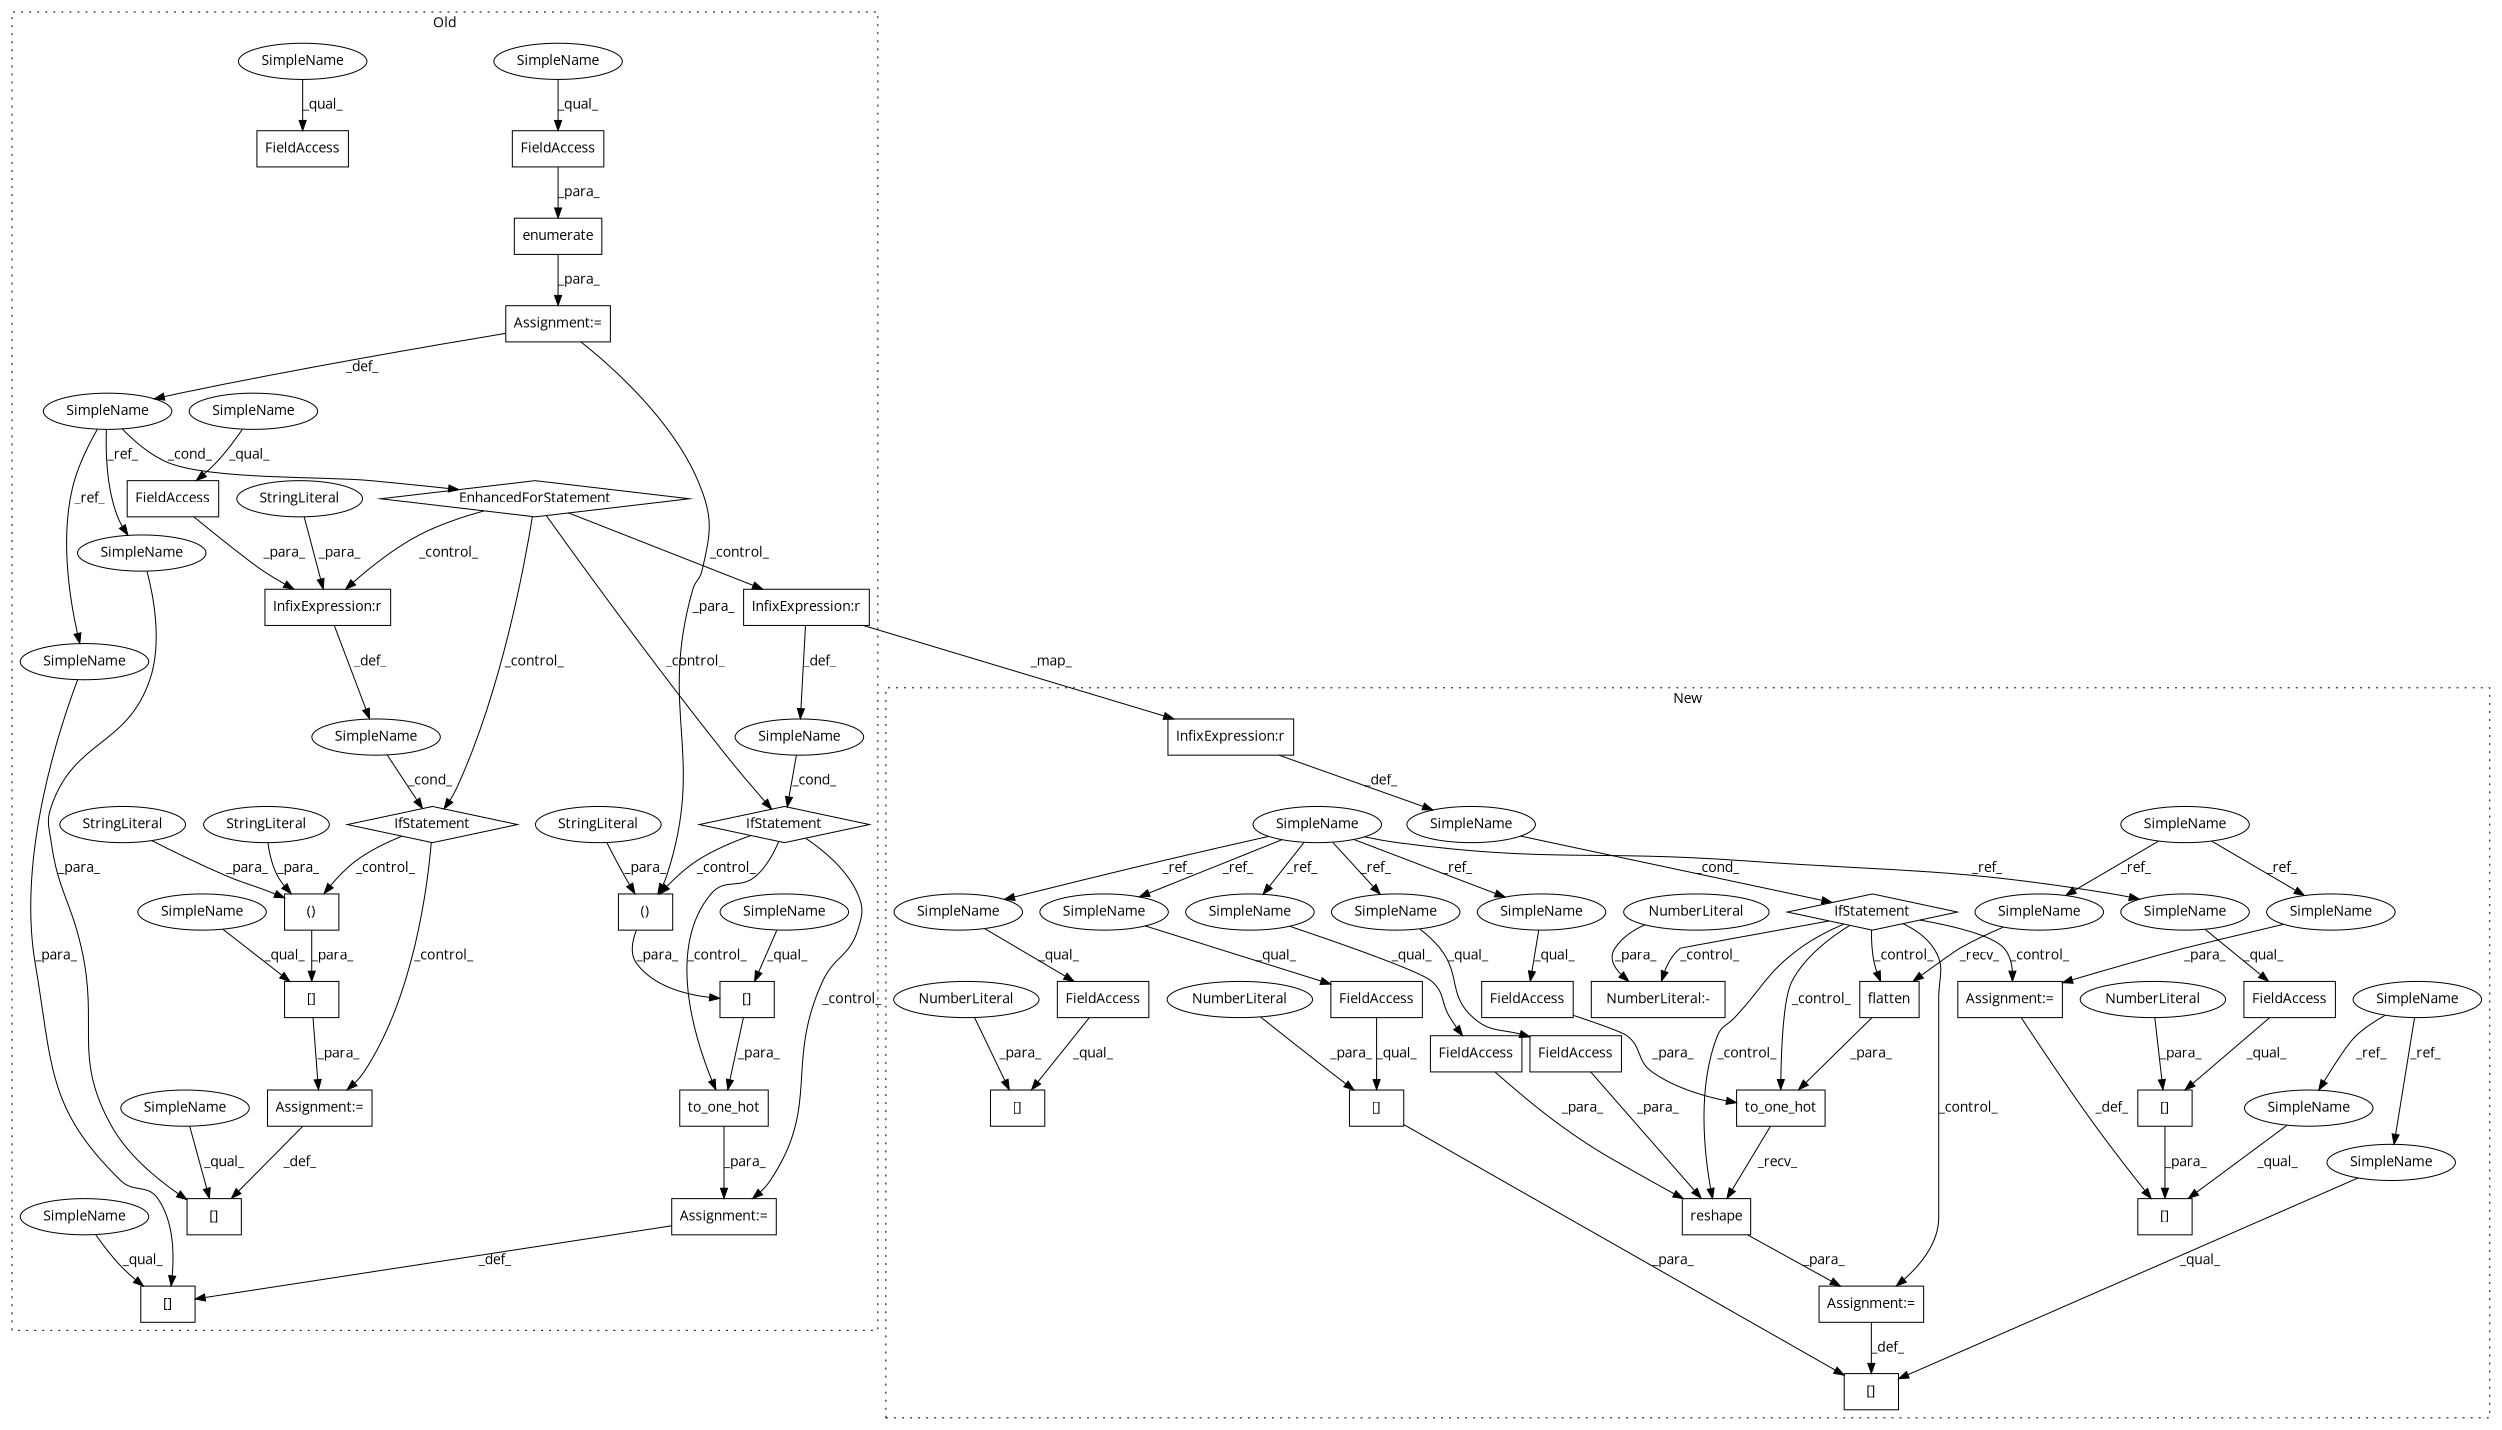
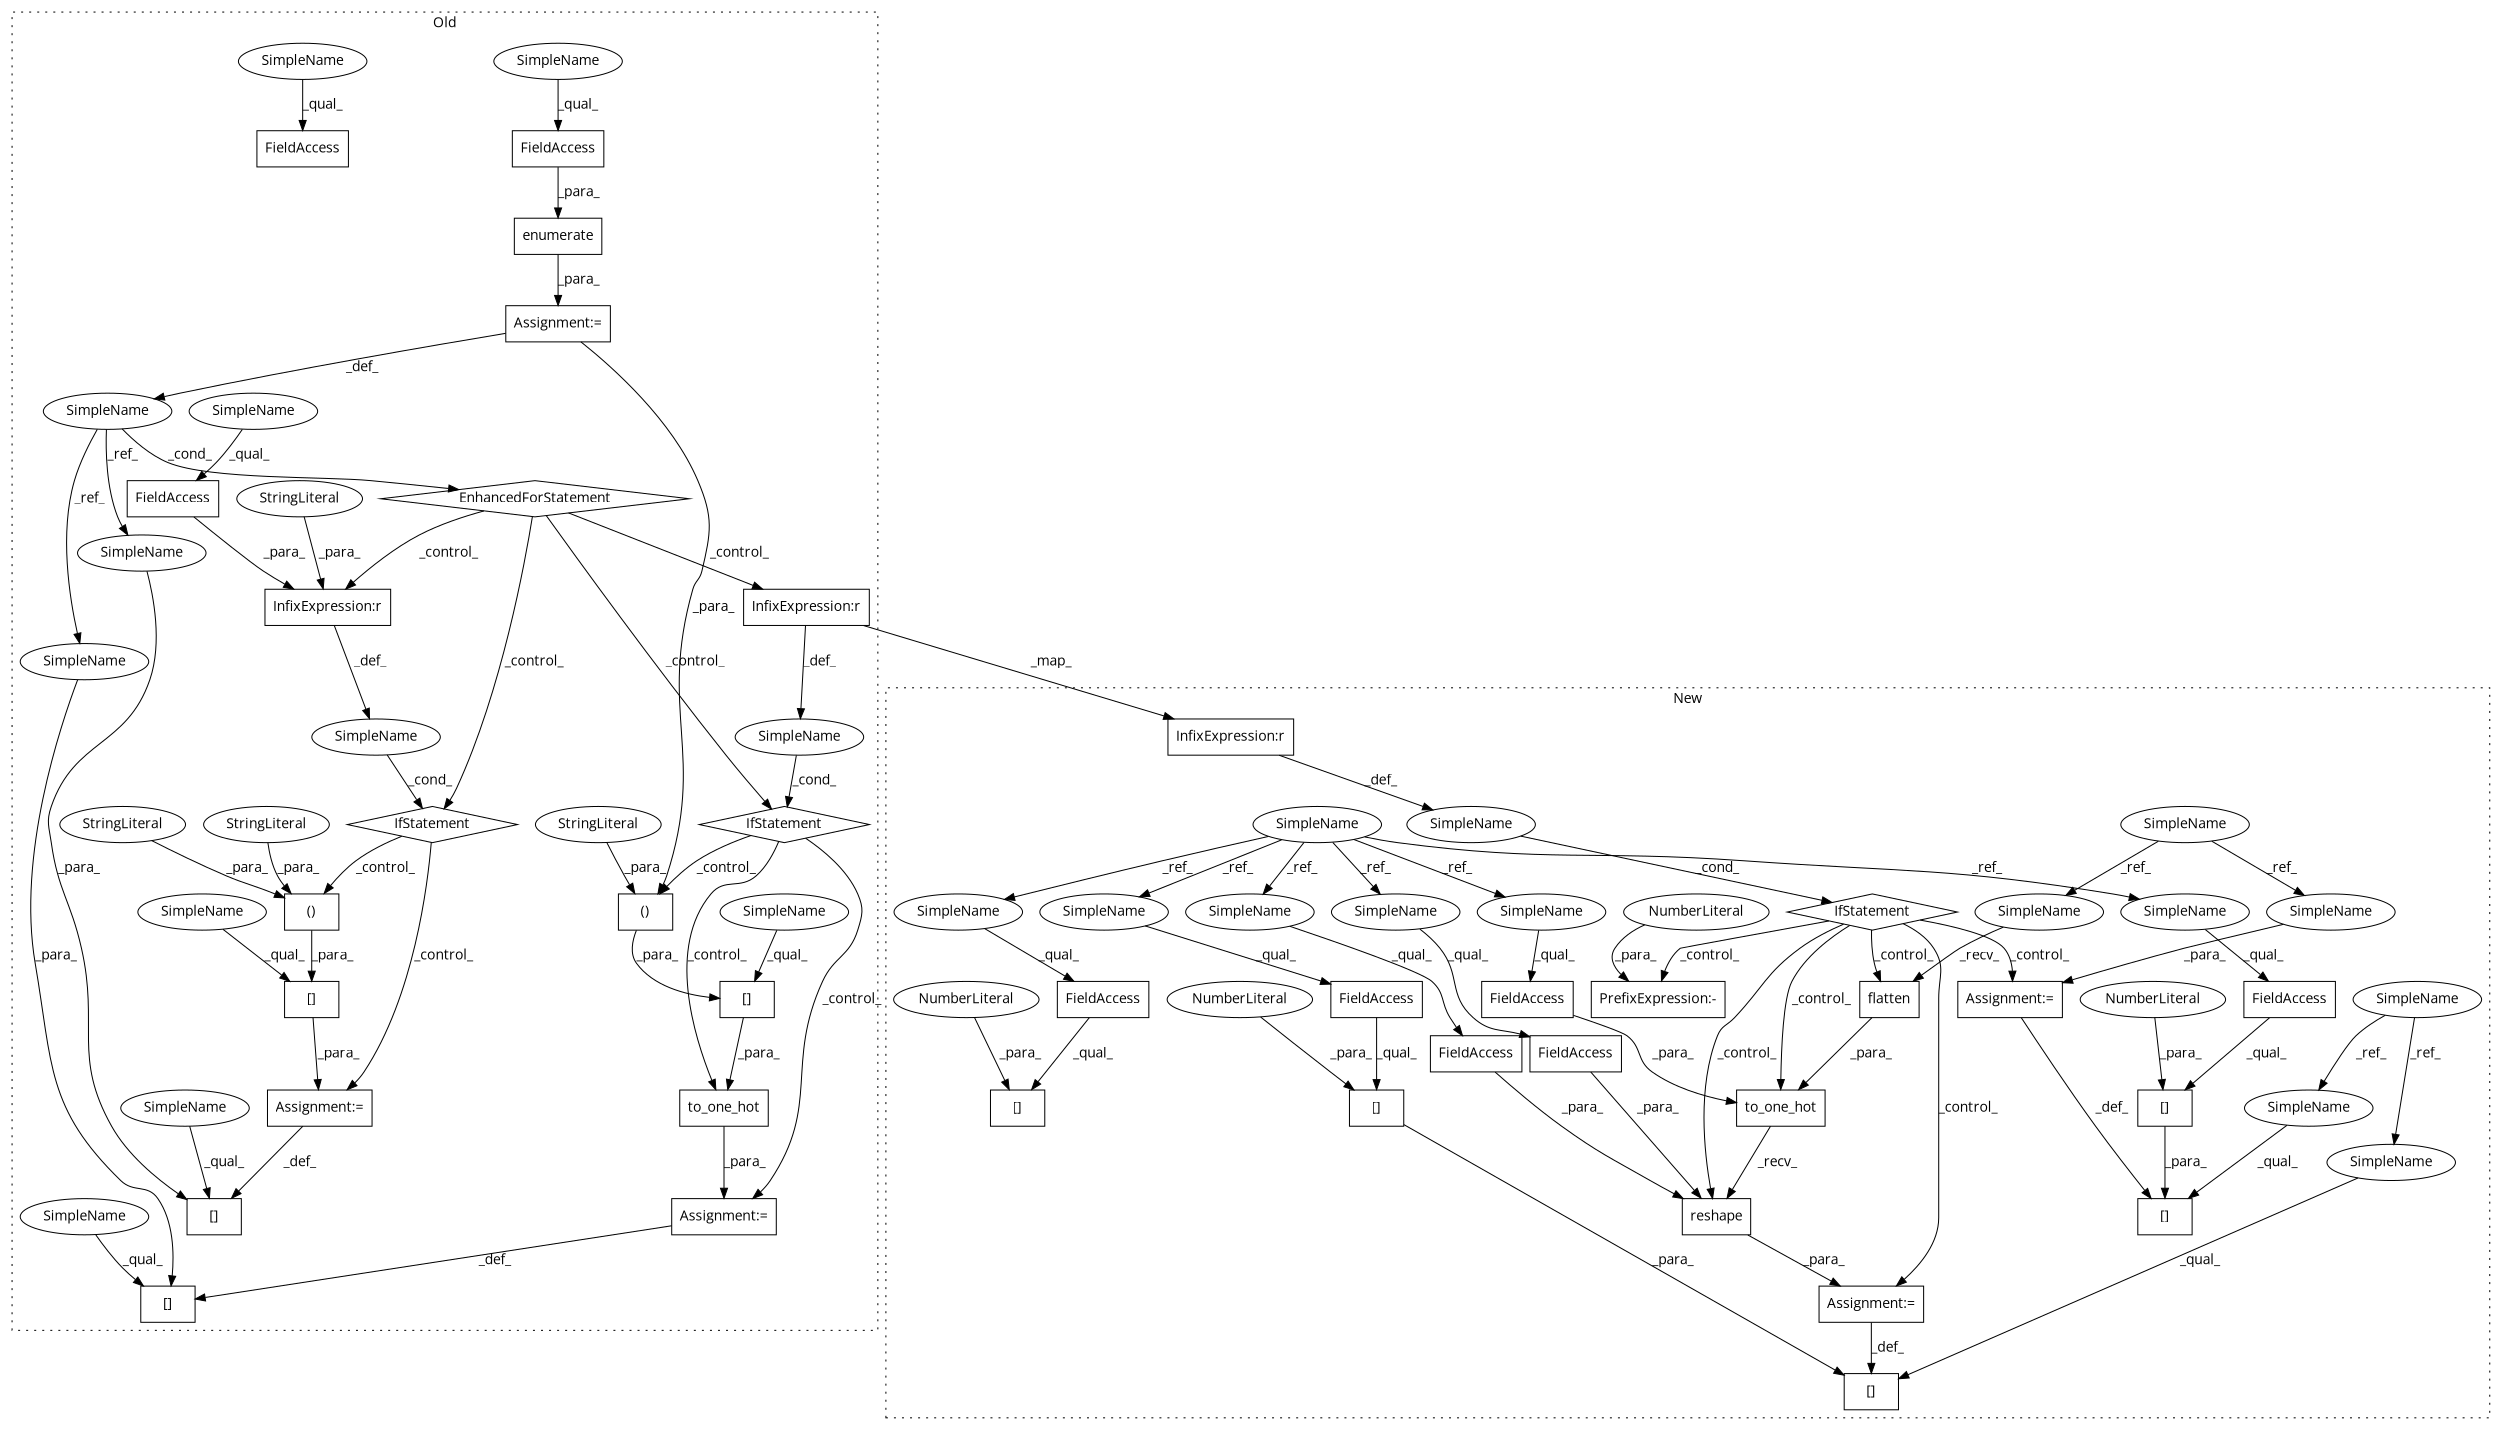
(1658, 1000) -> (1658, 1000)
